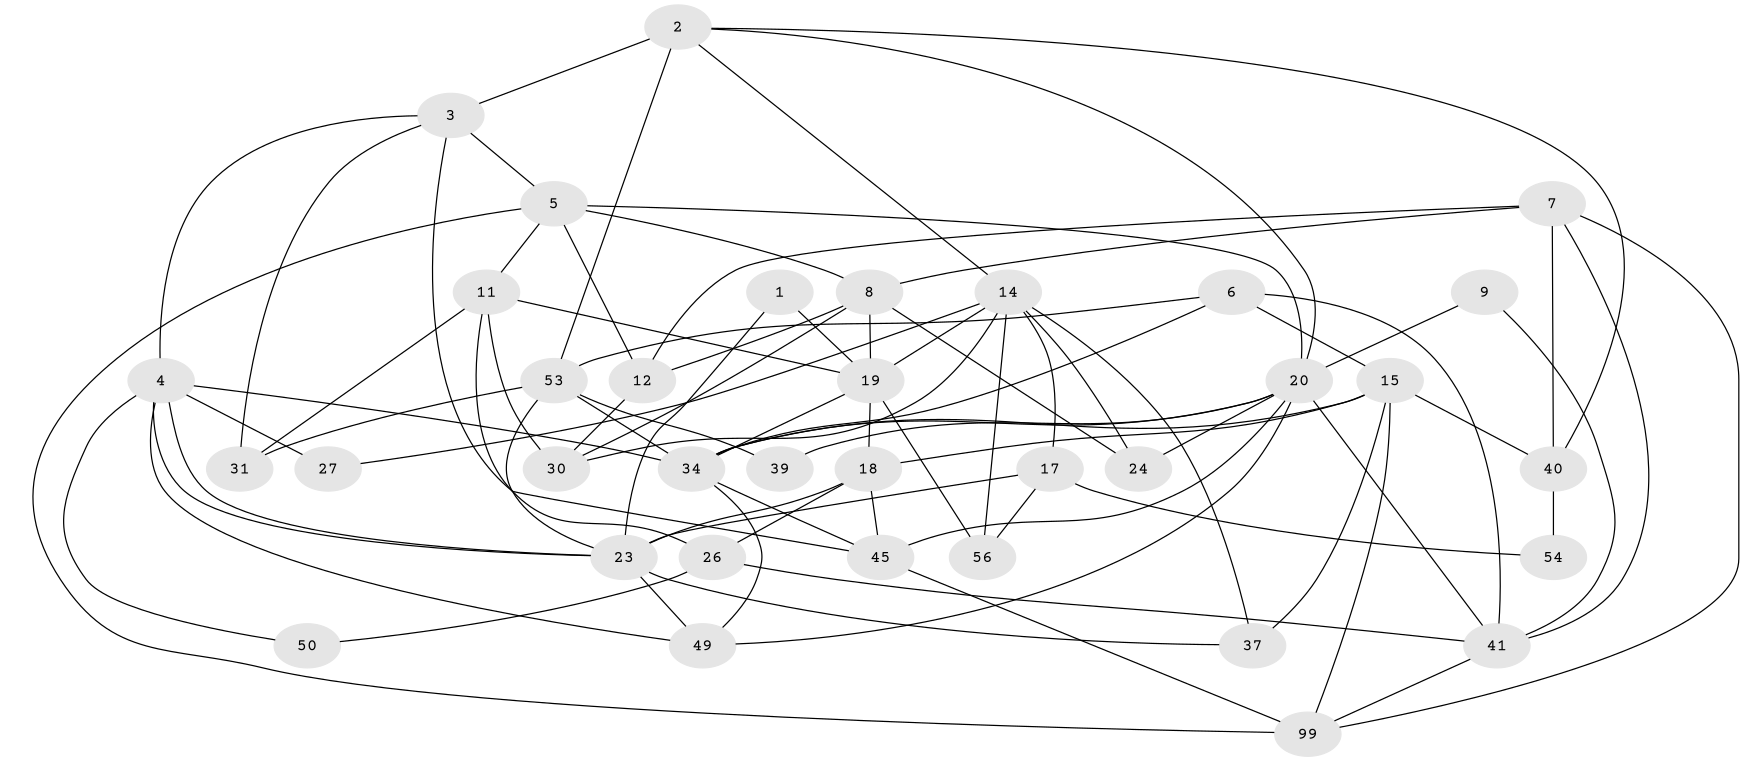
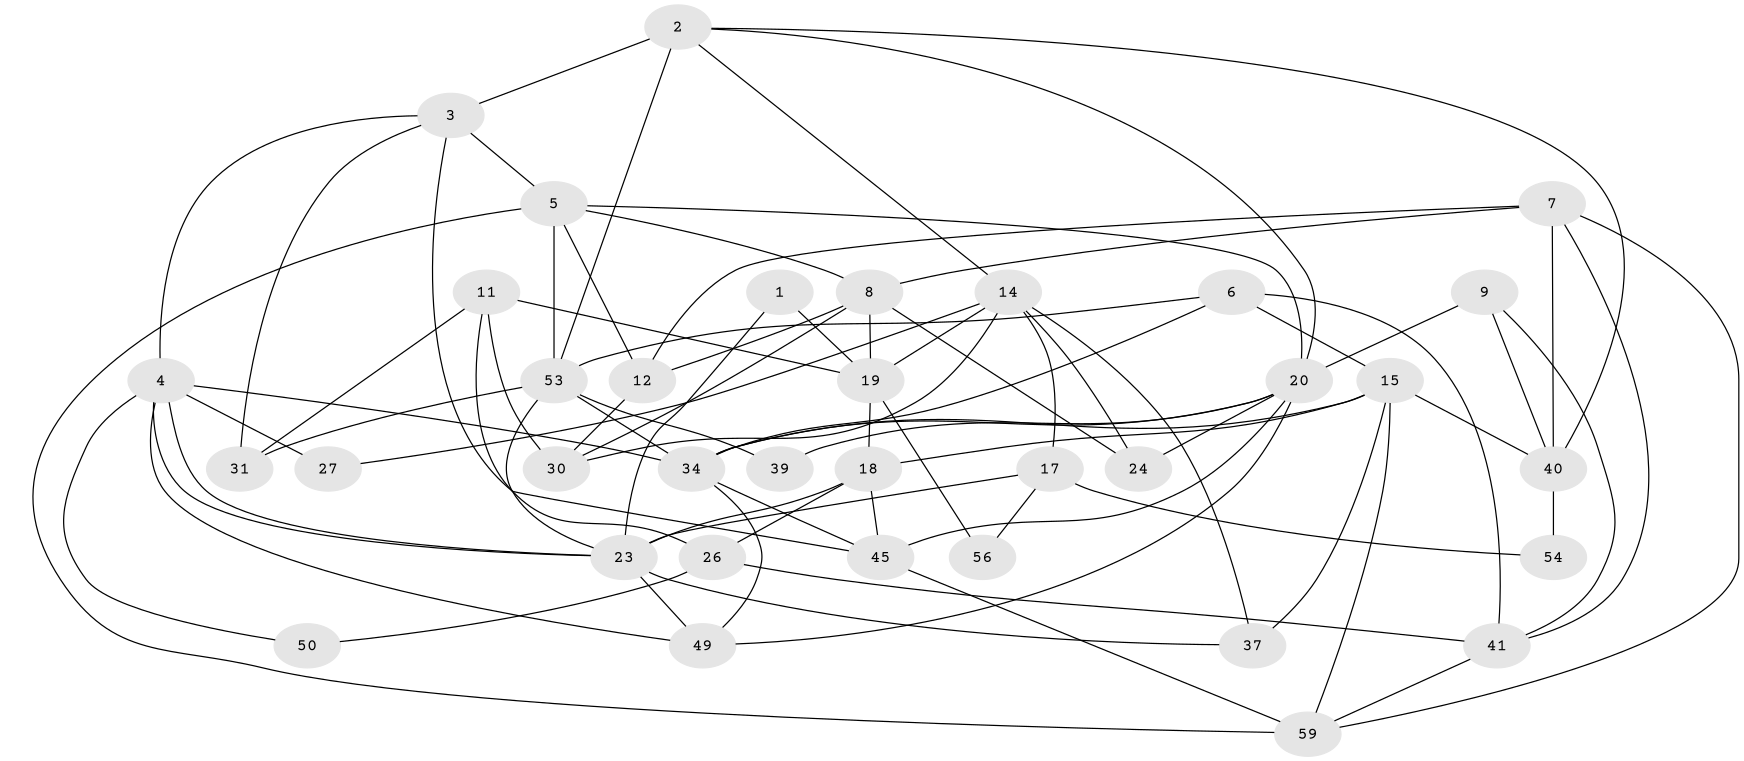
(520, 248) -> (554, 292)
none -> (1519, 380)
(996, 414) -> none
(781, 425) -> none
(1398, 513) -> none
(1308, 734) -> (1308, 734)
